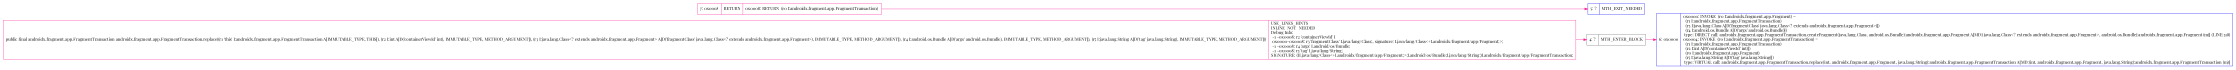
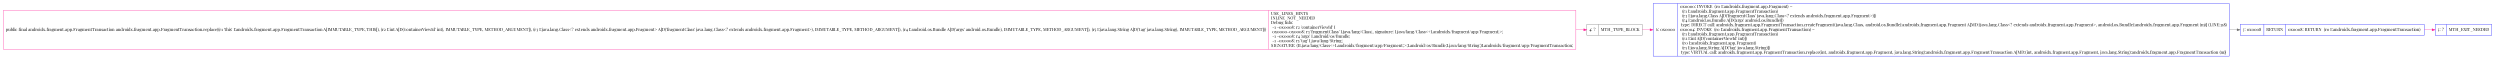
(790, 9) -> (2332, 30)
none -> (2233, 30)
(1622, 40) -> (1620, 30)
